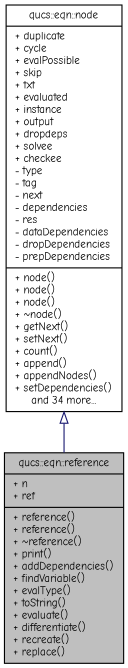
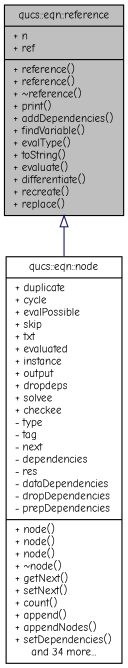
(64, 438) -> (64, 242)
